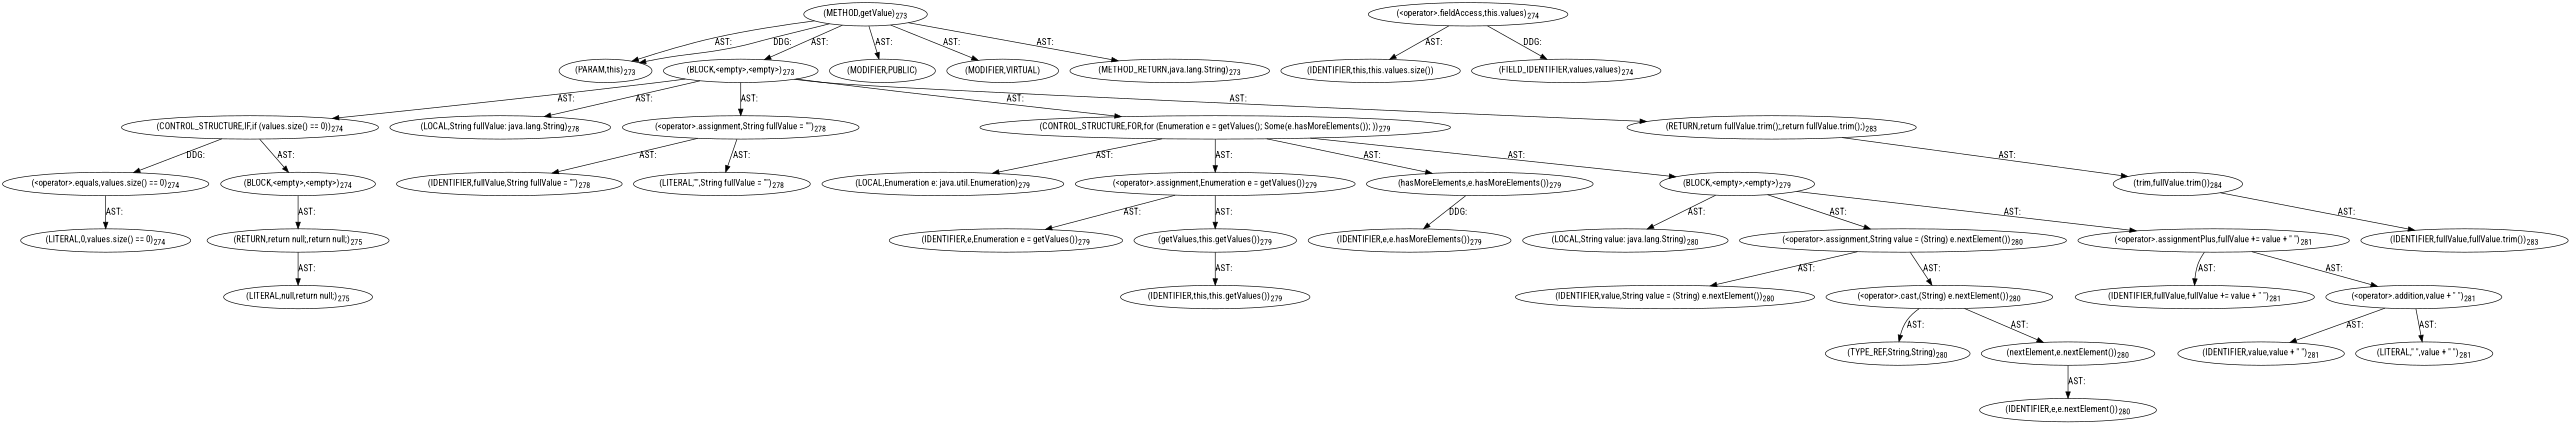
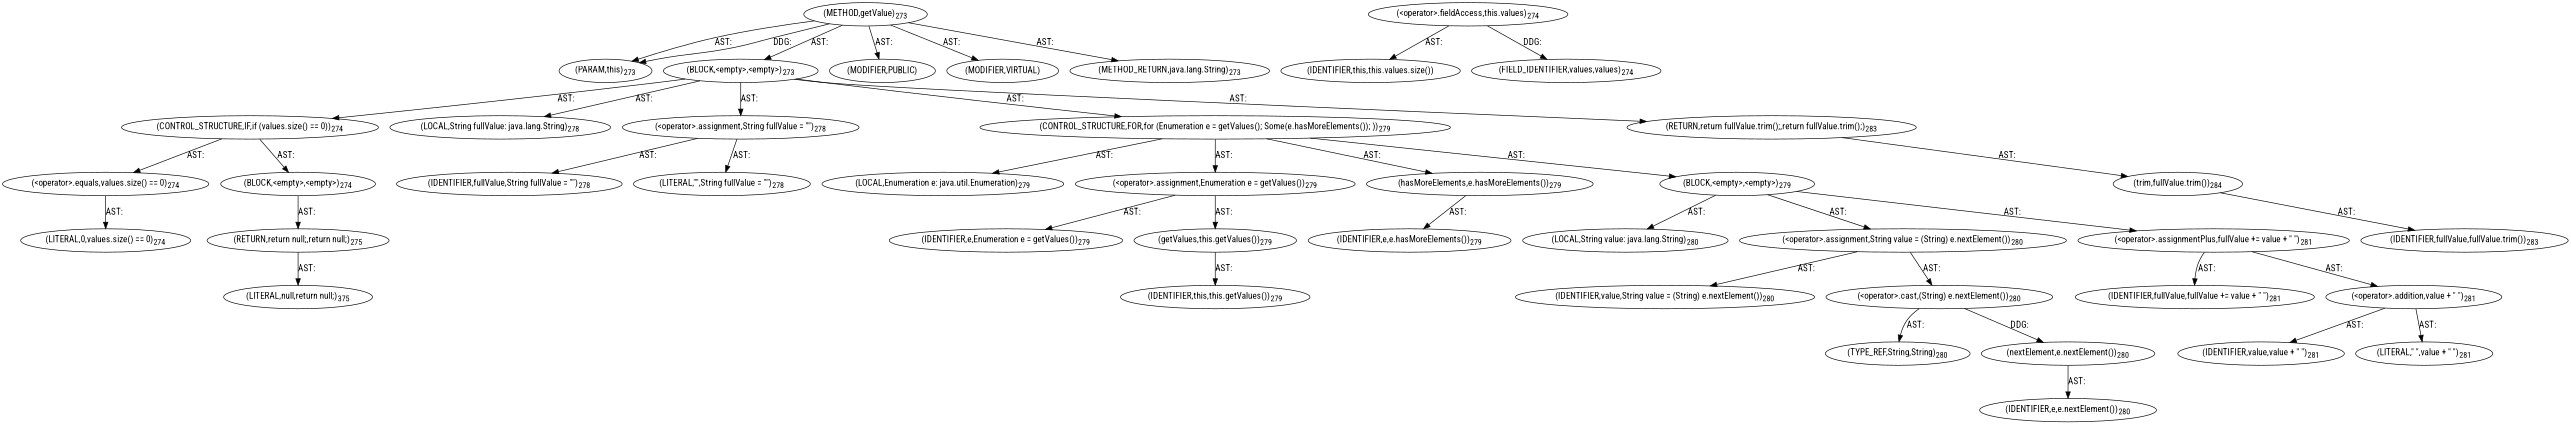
(197, 156) -> (197, 156)
(1459, 212) -> (1459, 212)
(344, 296) -> (344, 296)
(2021, 325) -> (2021, 325)
